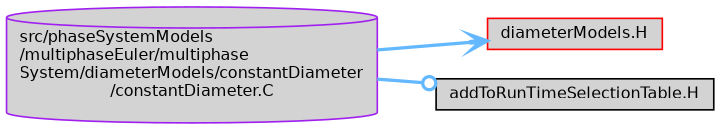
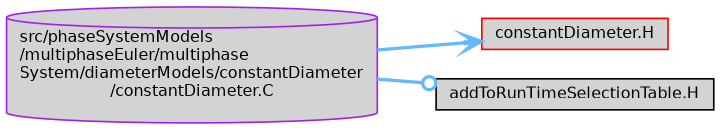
(575, 34) -> (575, 34)
